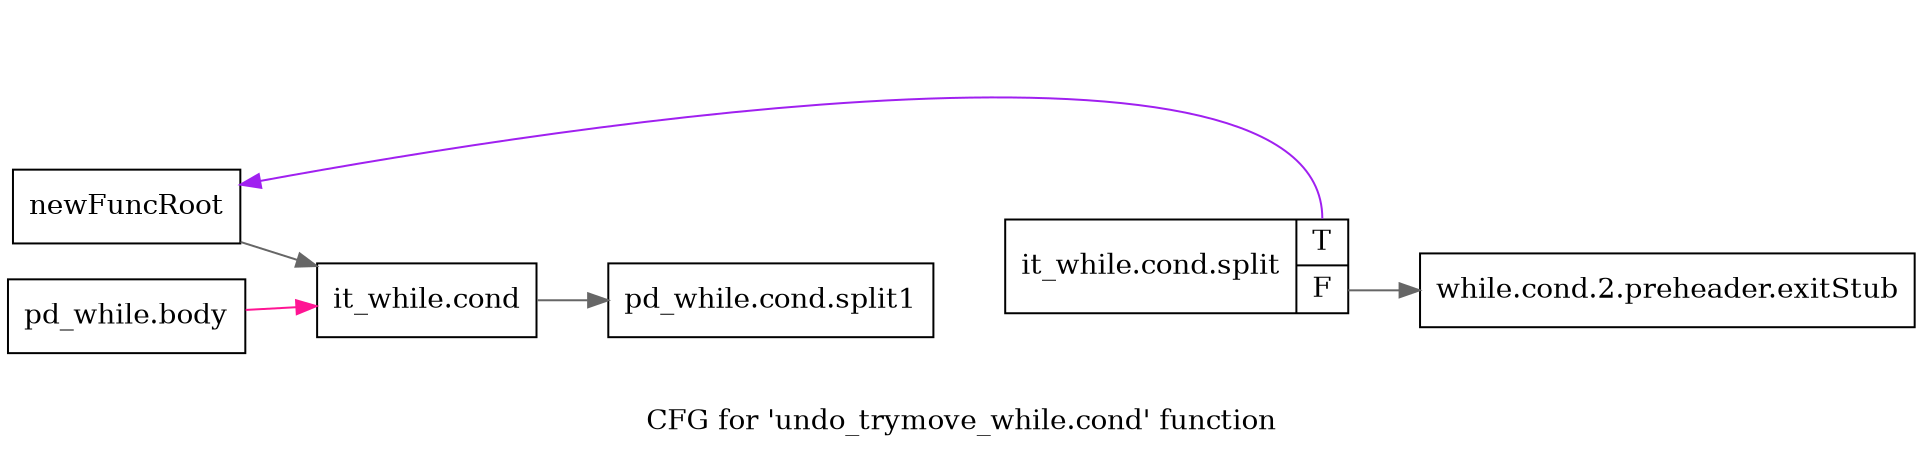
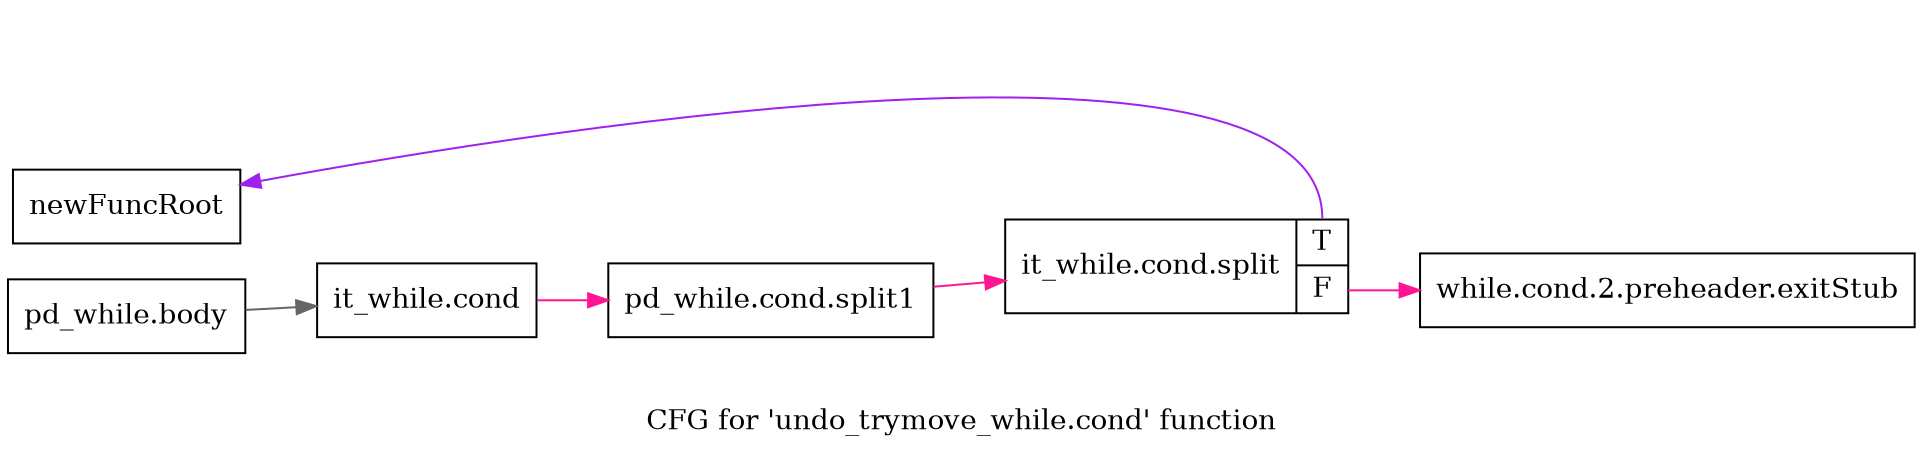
(269, 251) -> none
none -> (959, 285)
(1374, 290) -> (1374, 290)
(563, 300) -> (563, 300)
(271, 309) -> (271, 309)
